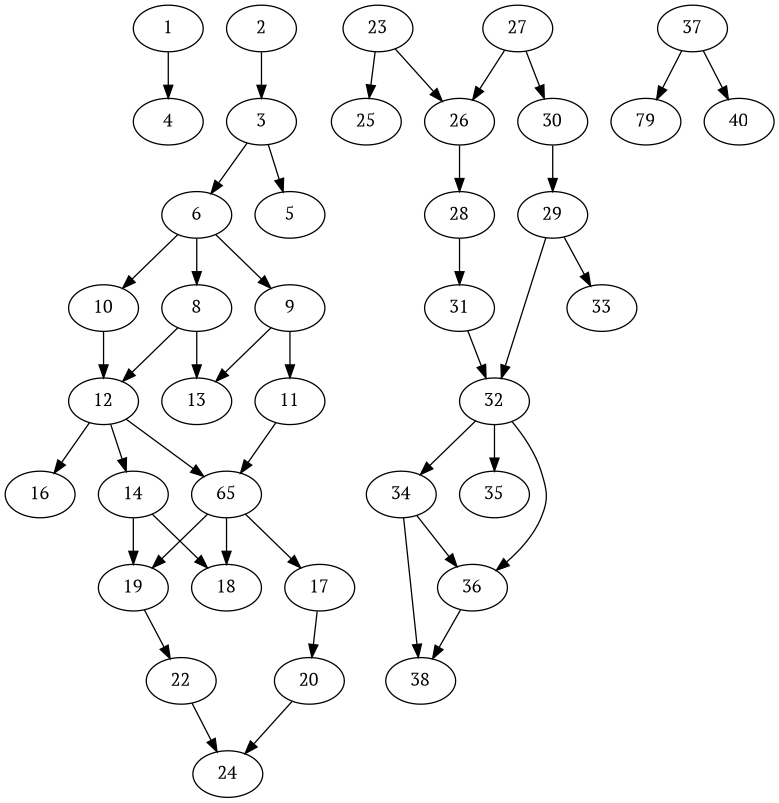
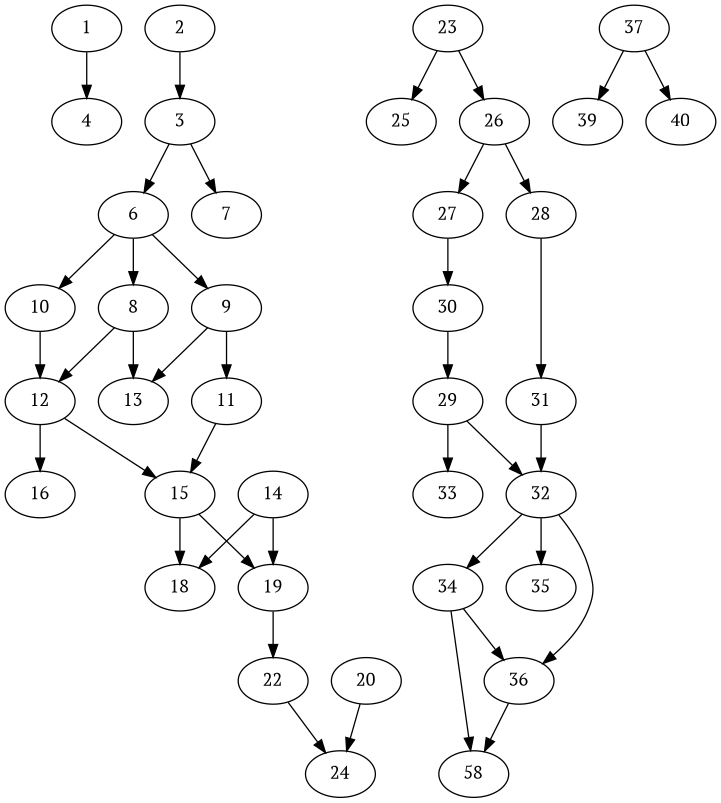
(492, 70) -> (474, 162)
(646, 122) -> (588, 122)
(290, 215) -> (227, 215)
(116, 442) -> none
(227, 494) -> (180, 494)
(320, 588) -> none
(421, 681) -> (474, 774)
